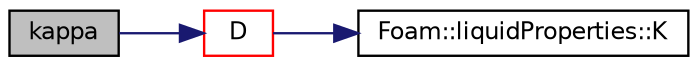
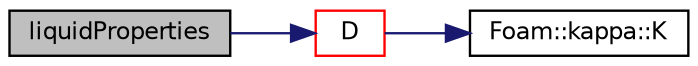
(64, 33) -> (120, 33)
(523, 33) -> (579, 33)
